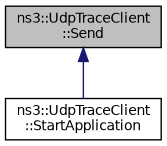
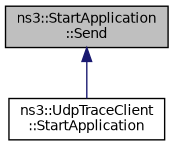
(83, 27) -> (87, 27)
